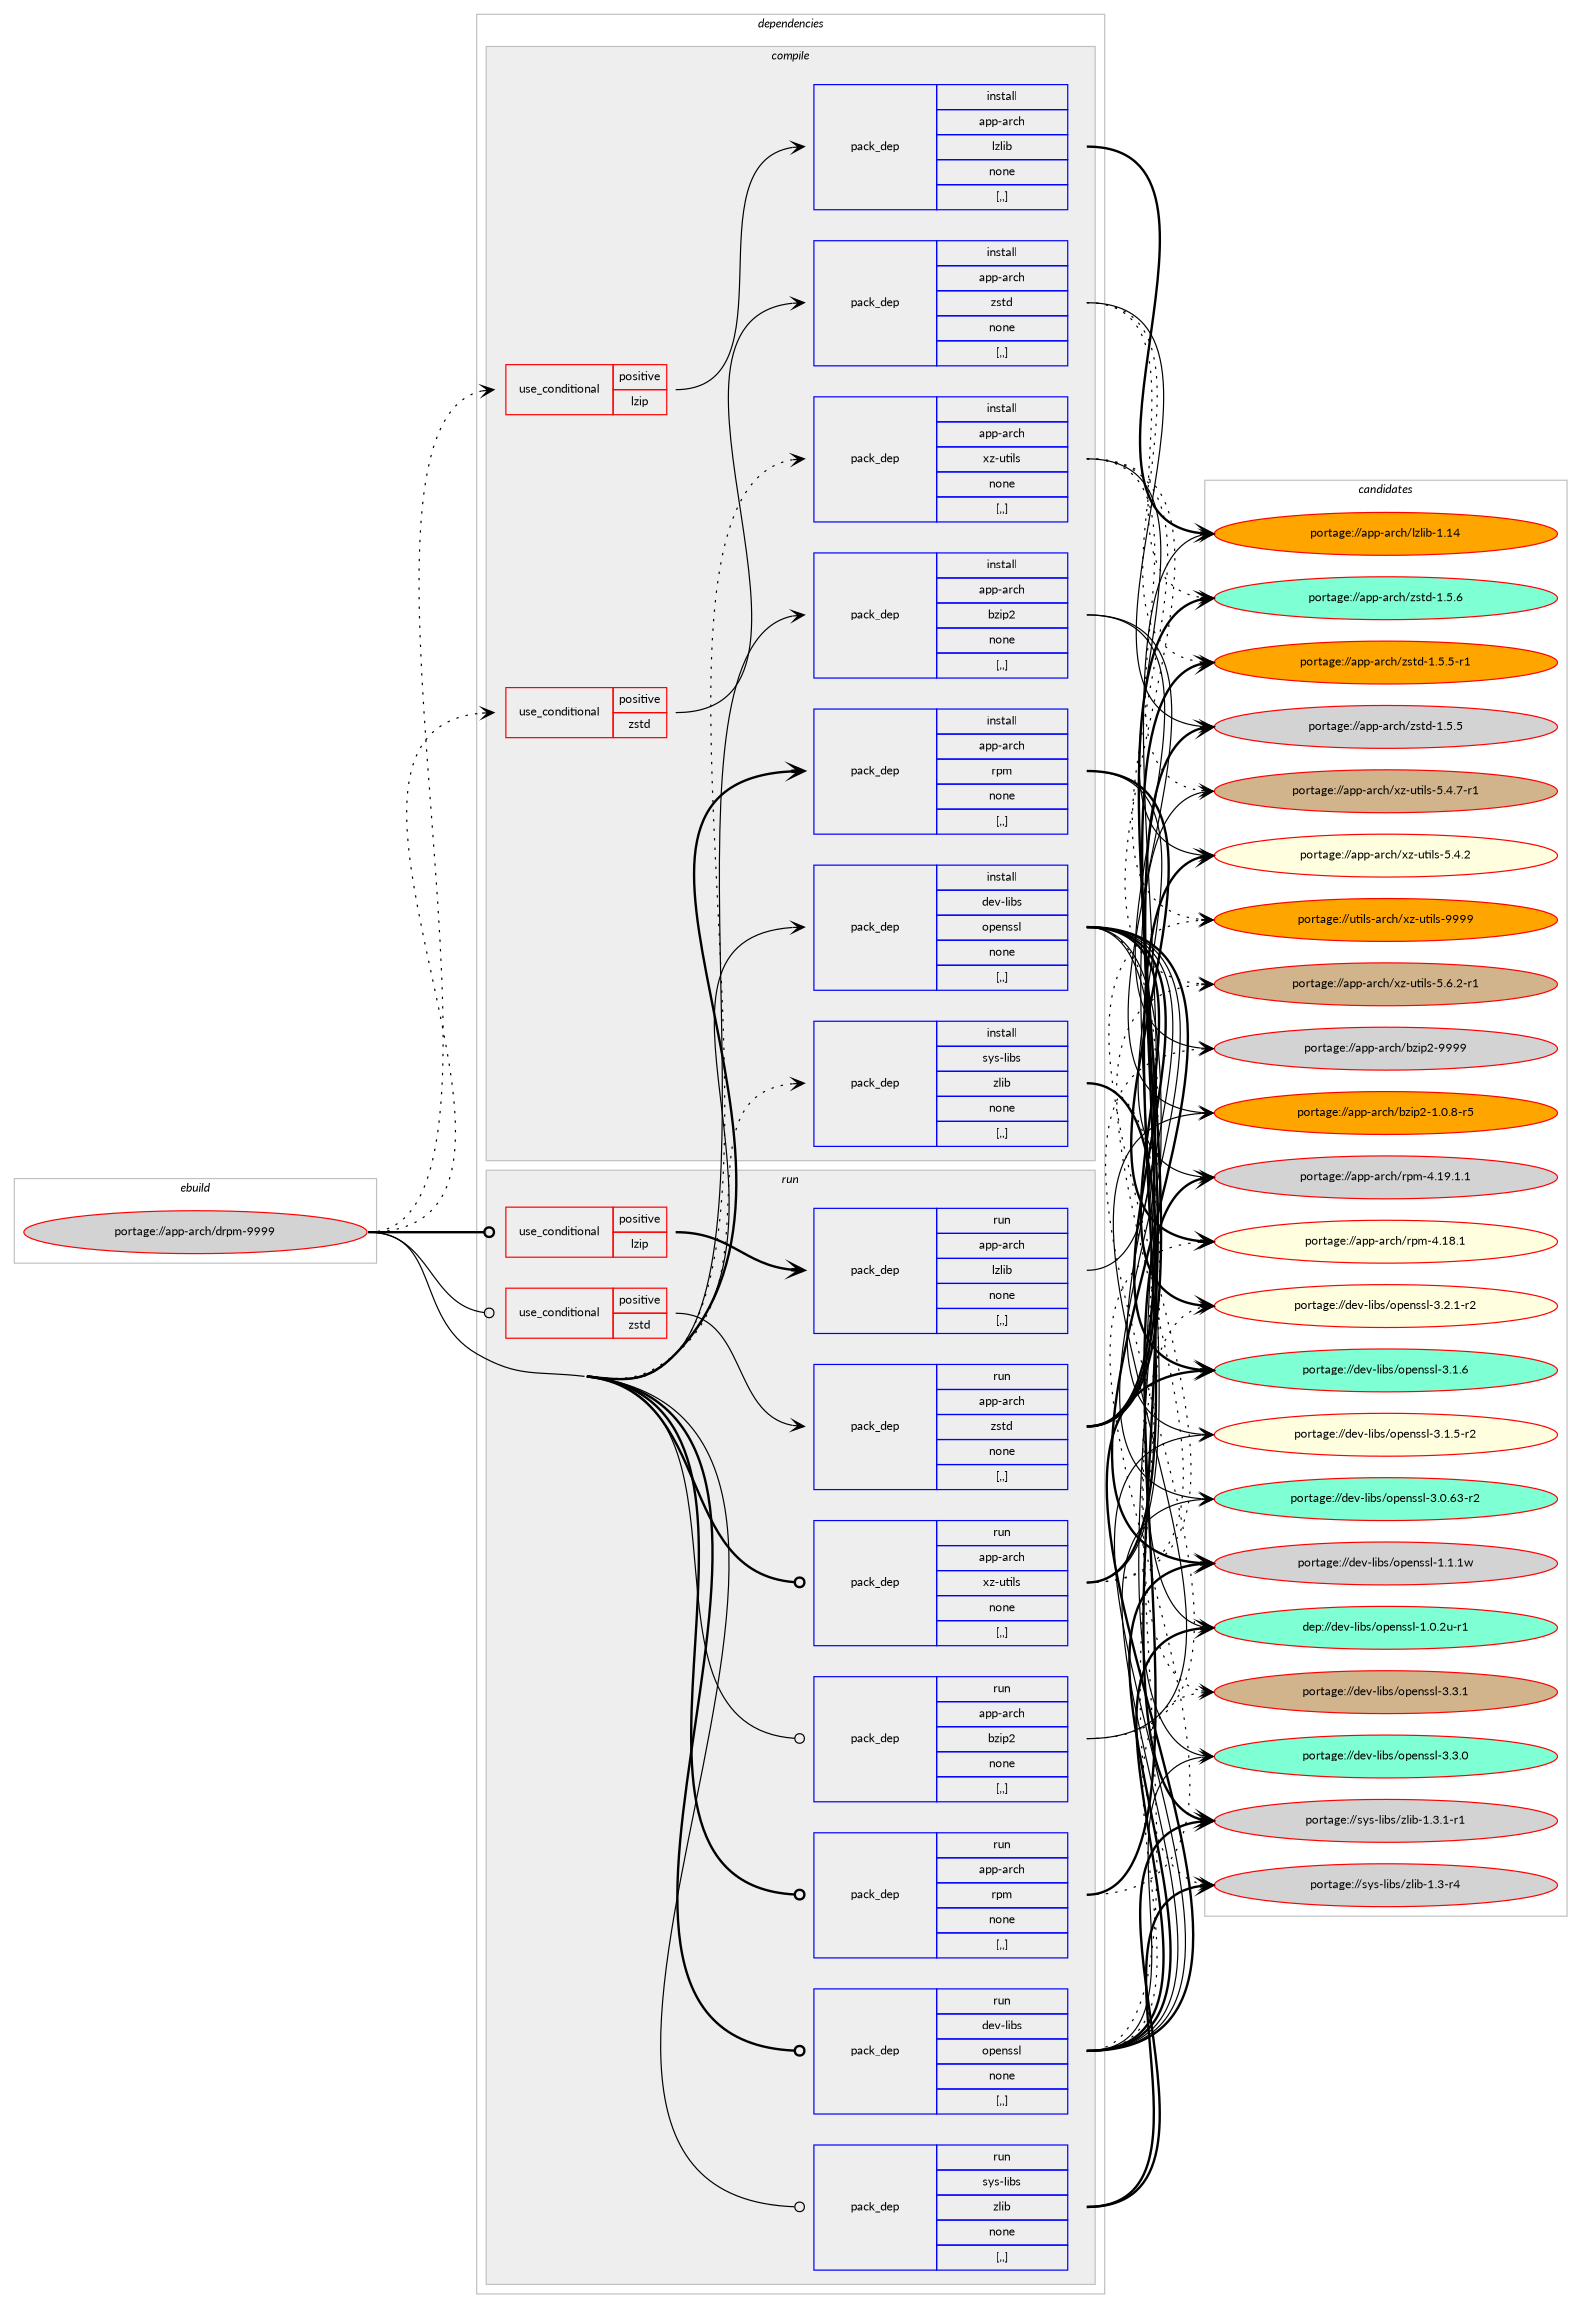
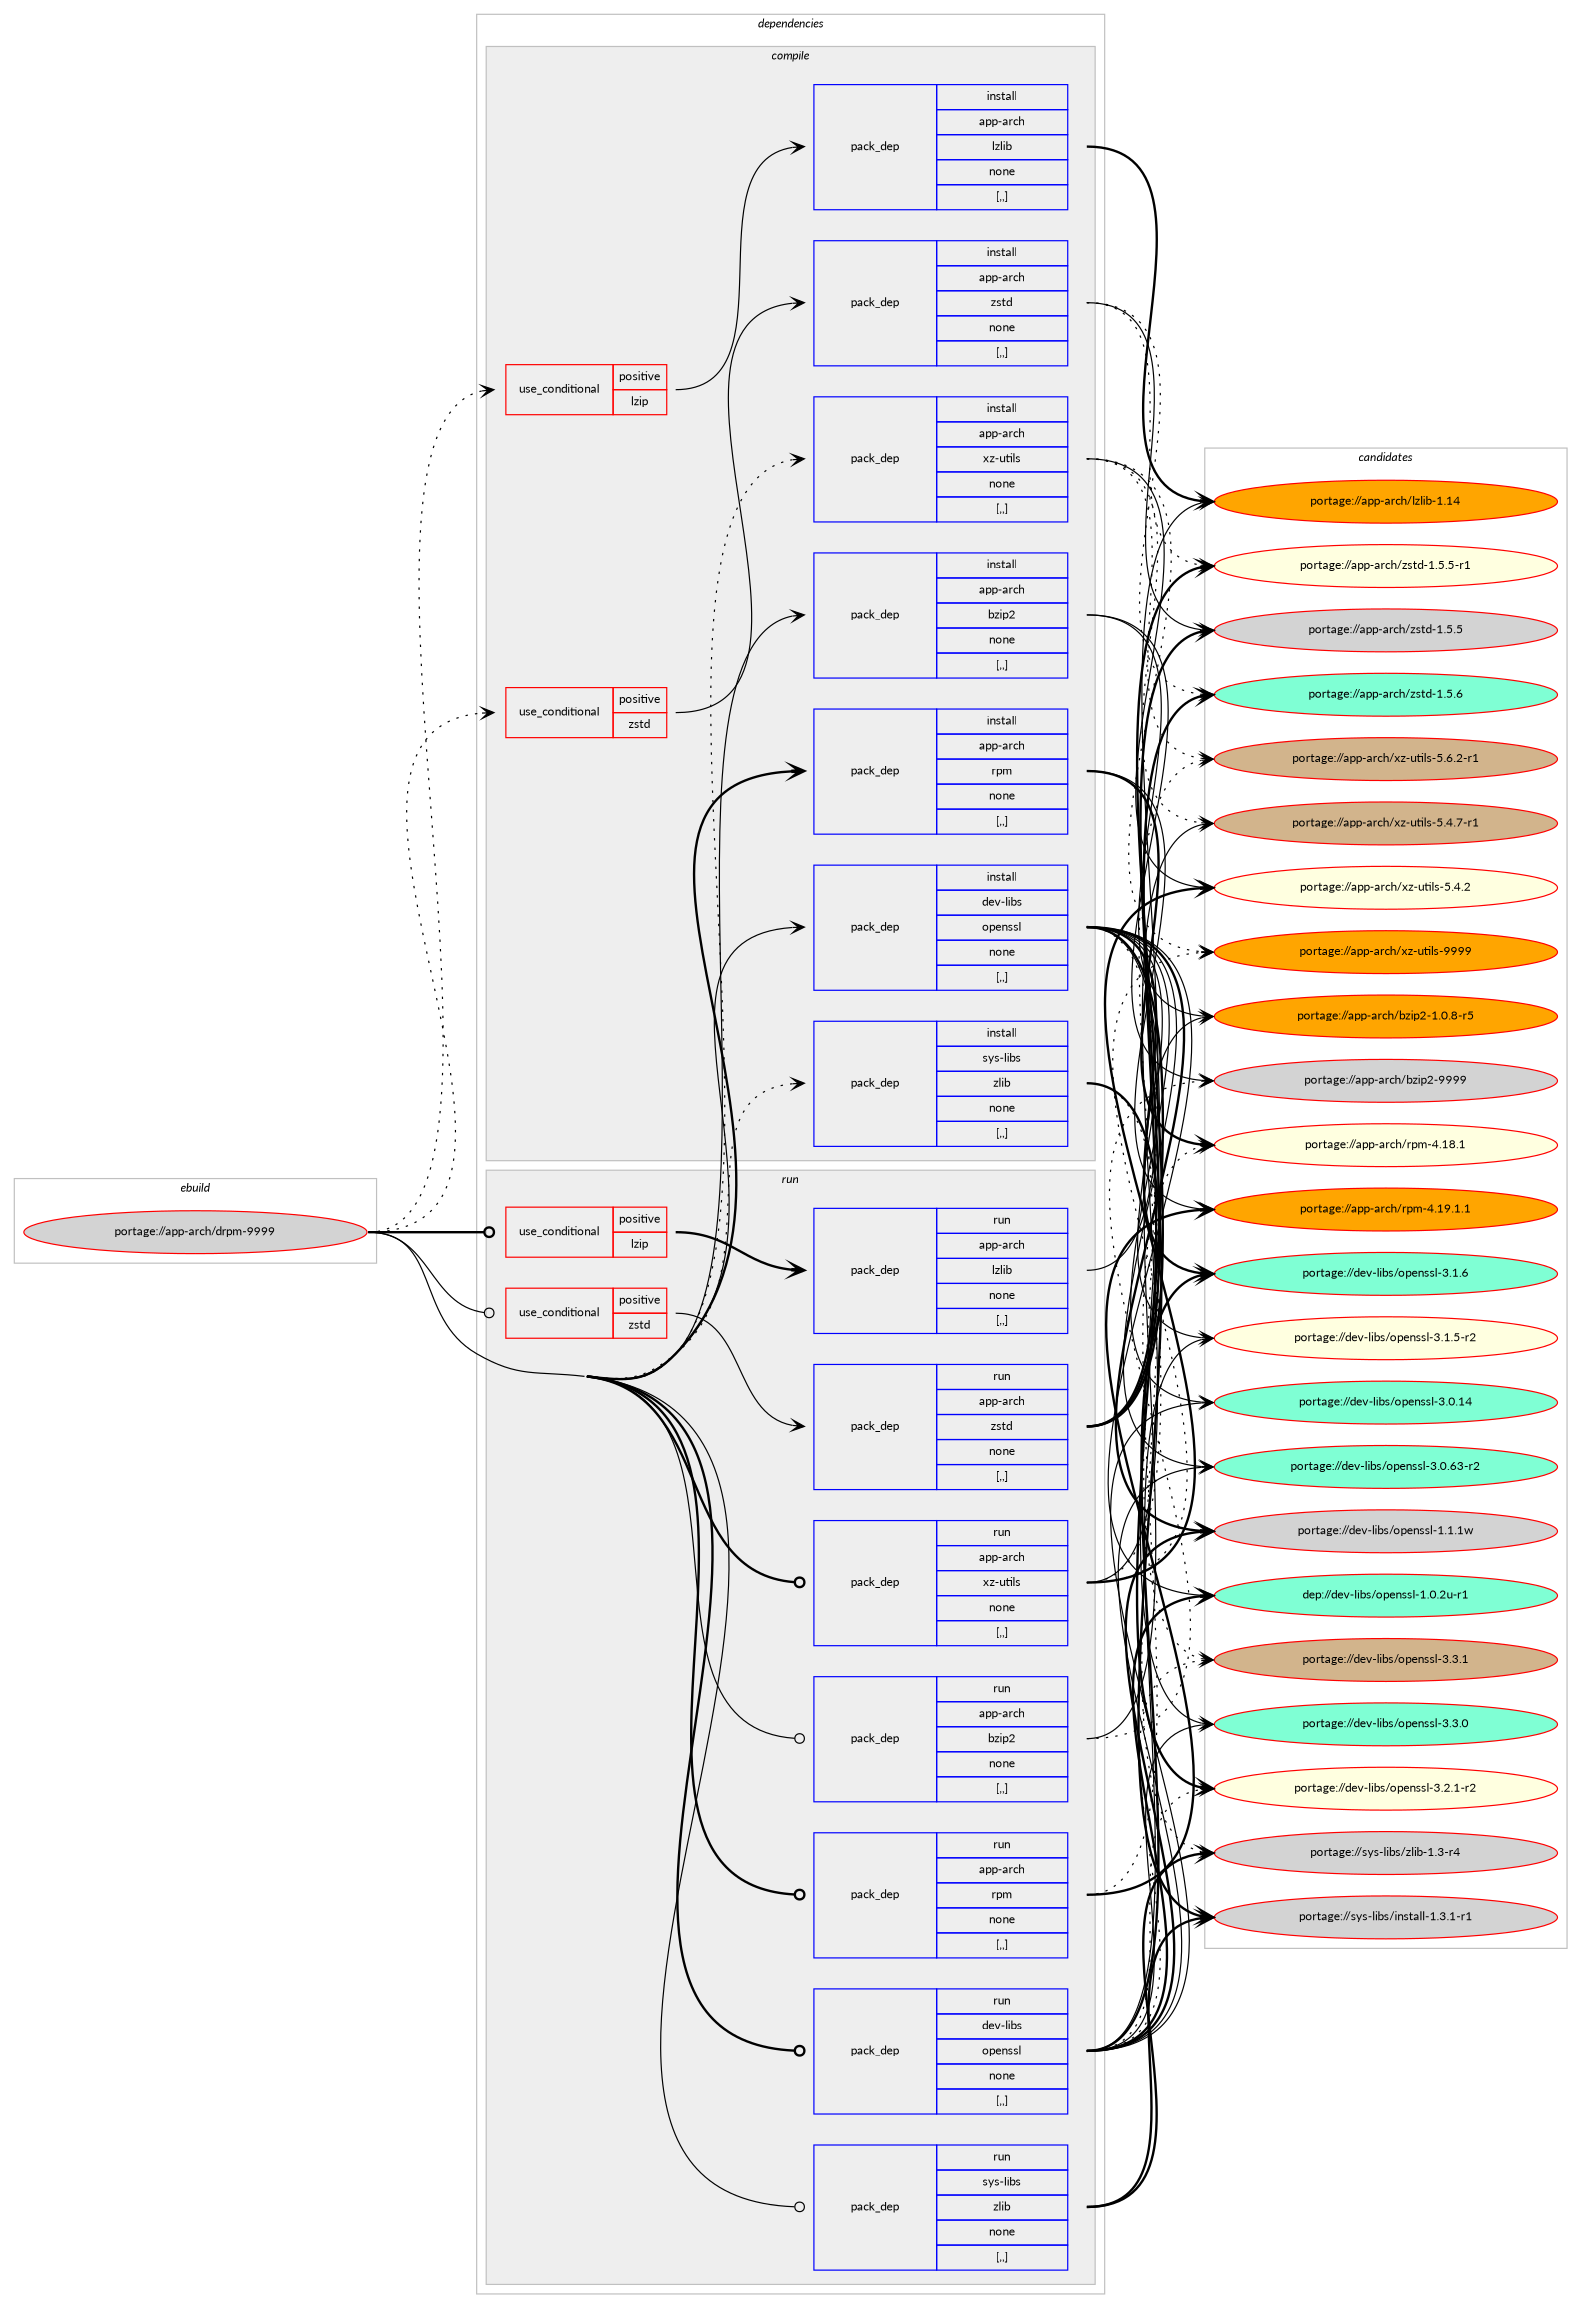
(1386, 663) -> (1386, 566)
(1386, 920) -> (1386, 952)
(1386, 1177) -> (1386, 1210)
none -> (1386, 1403)
(1386, 1821) -> (1386, 1917)
